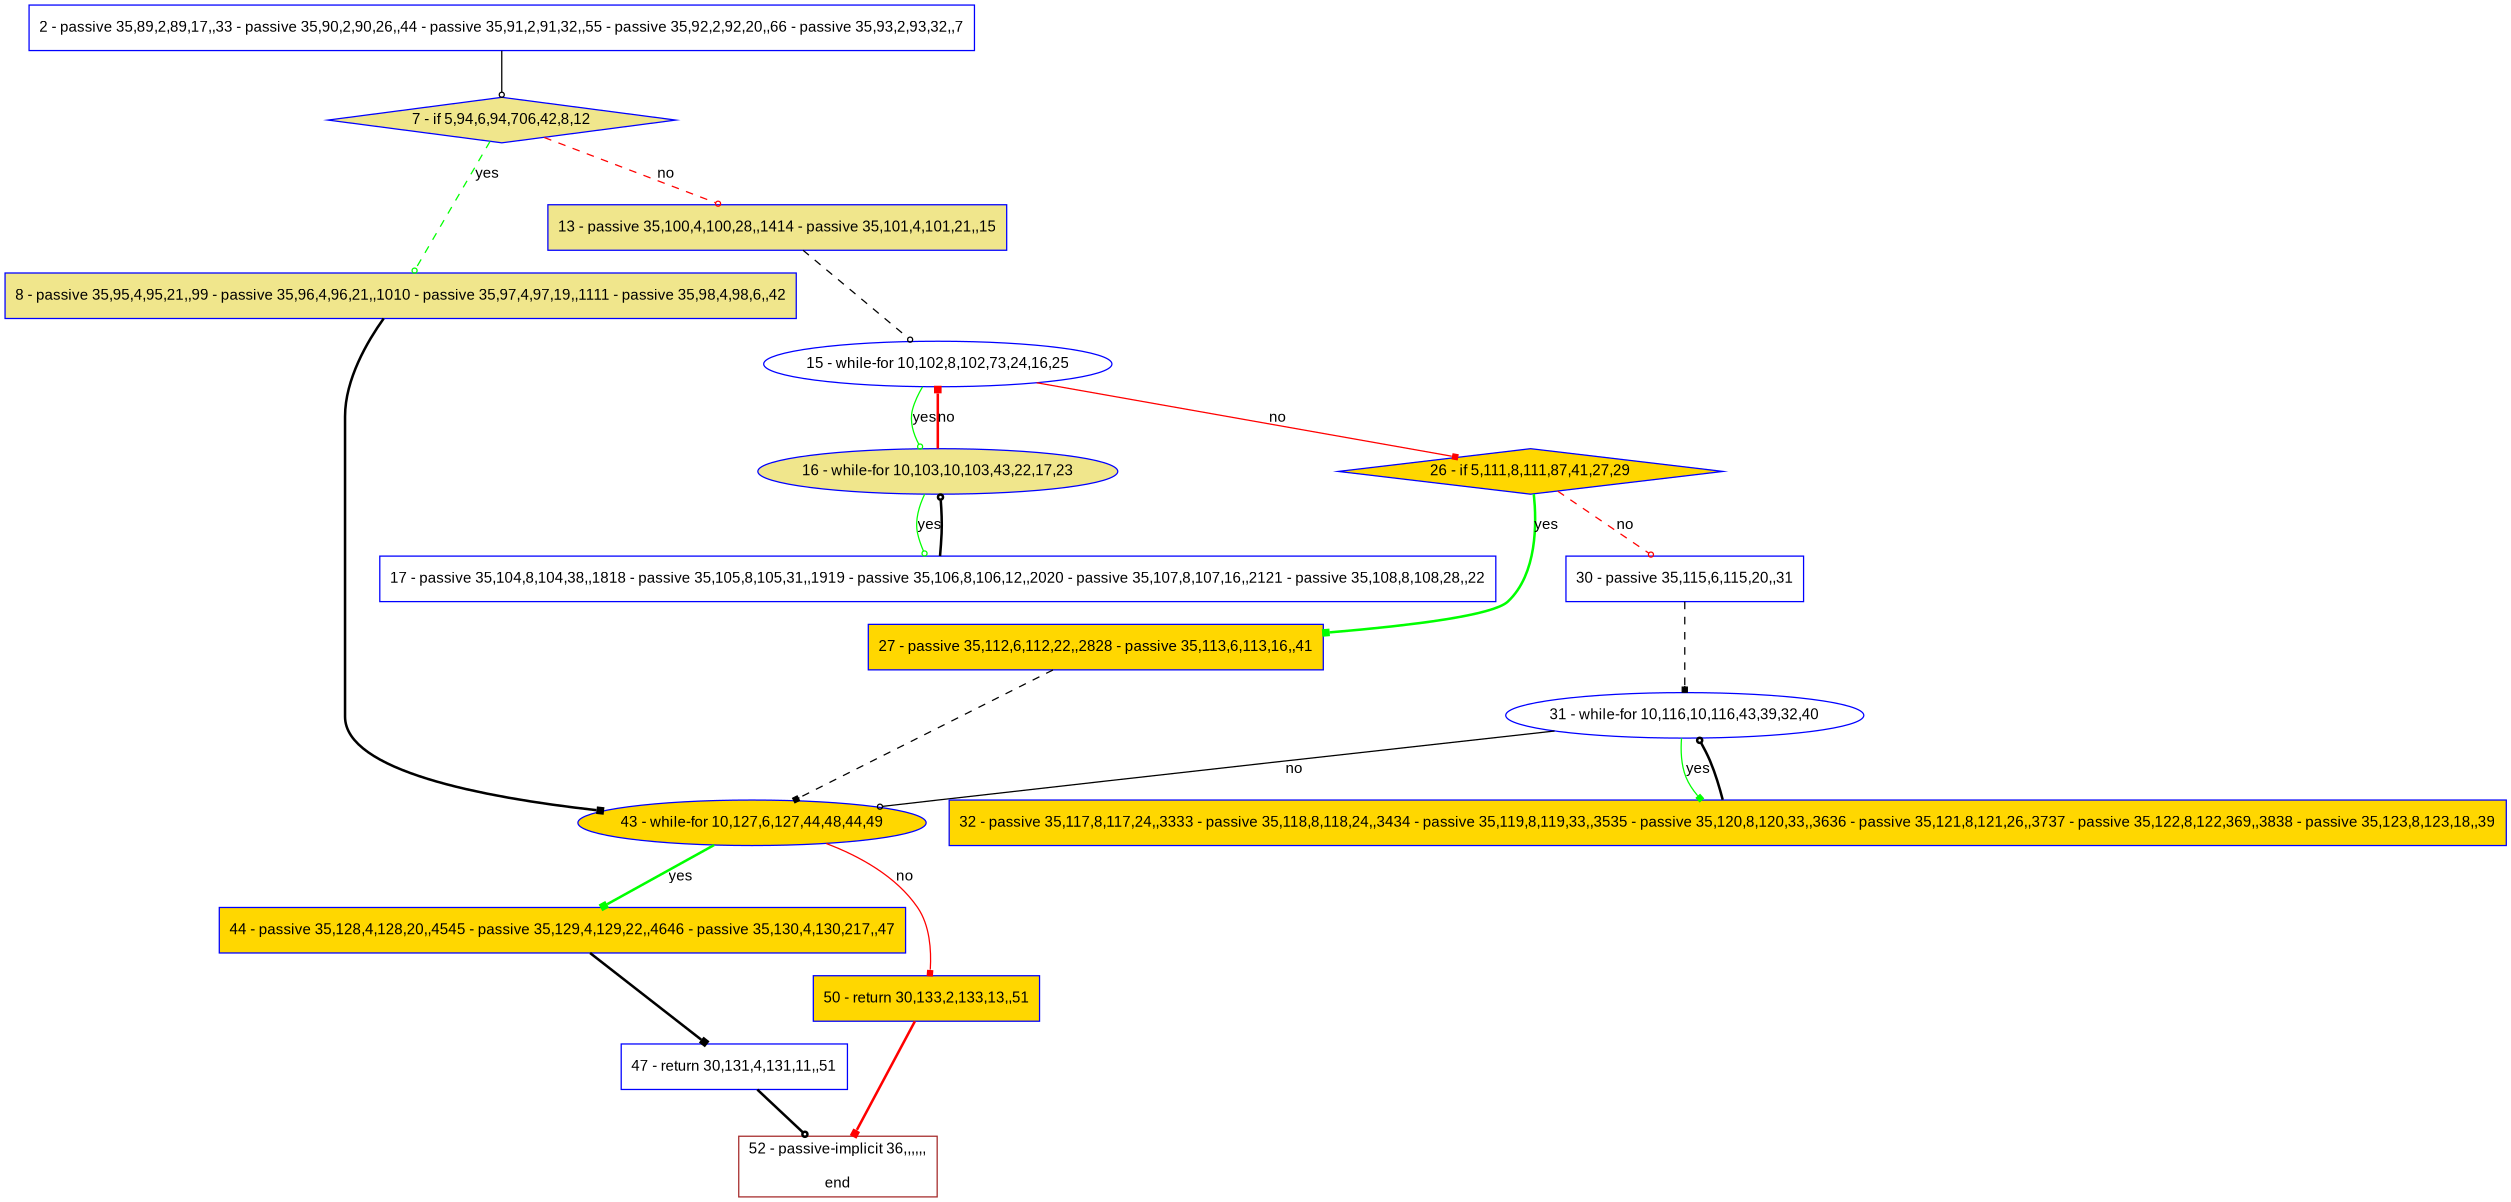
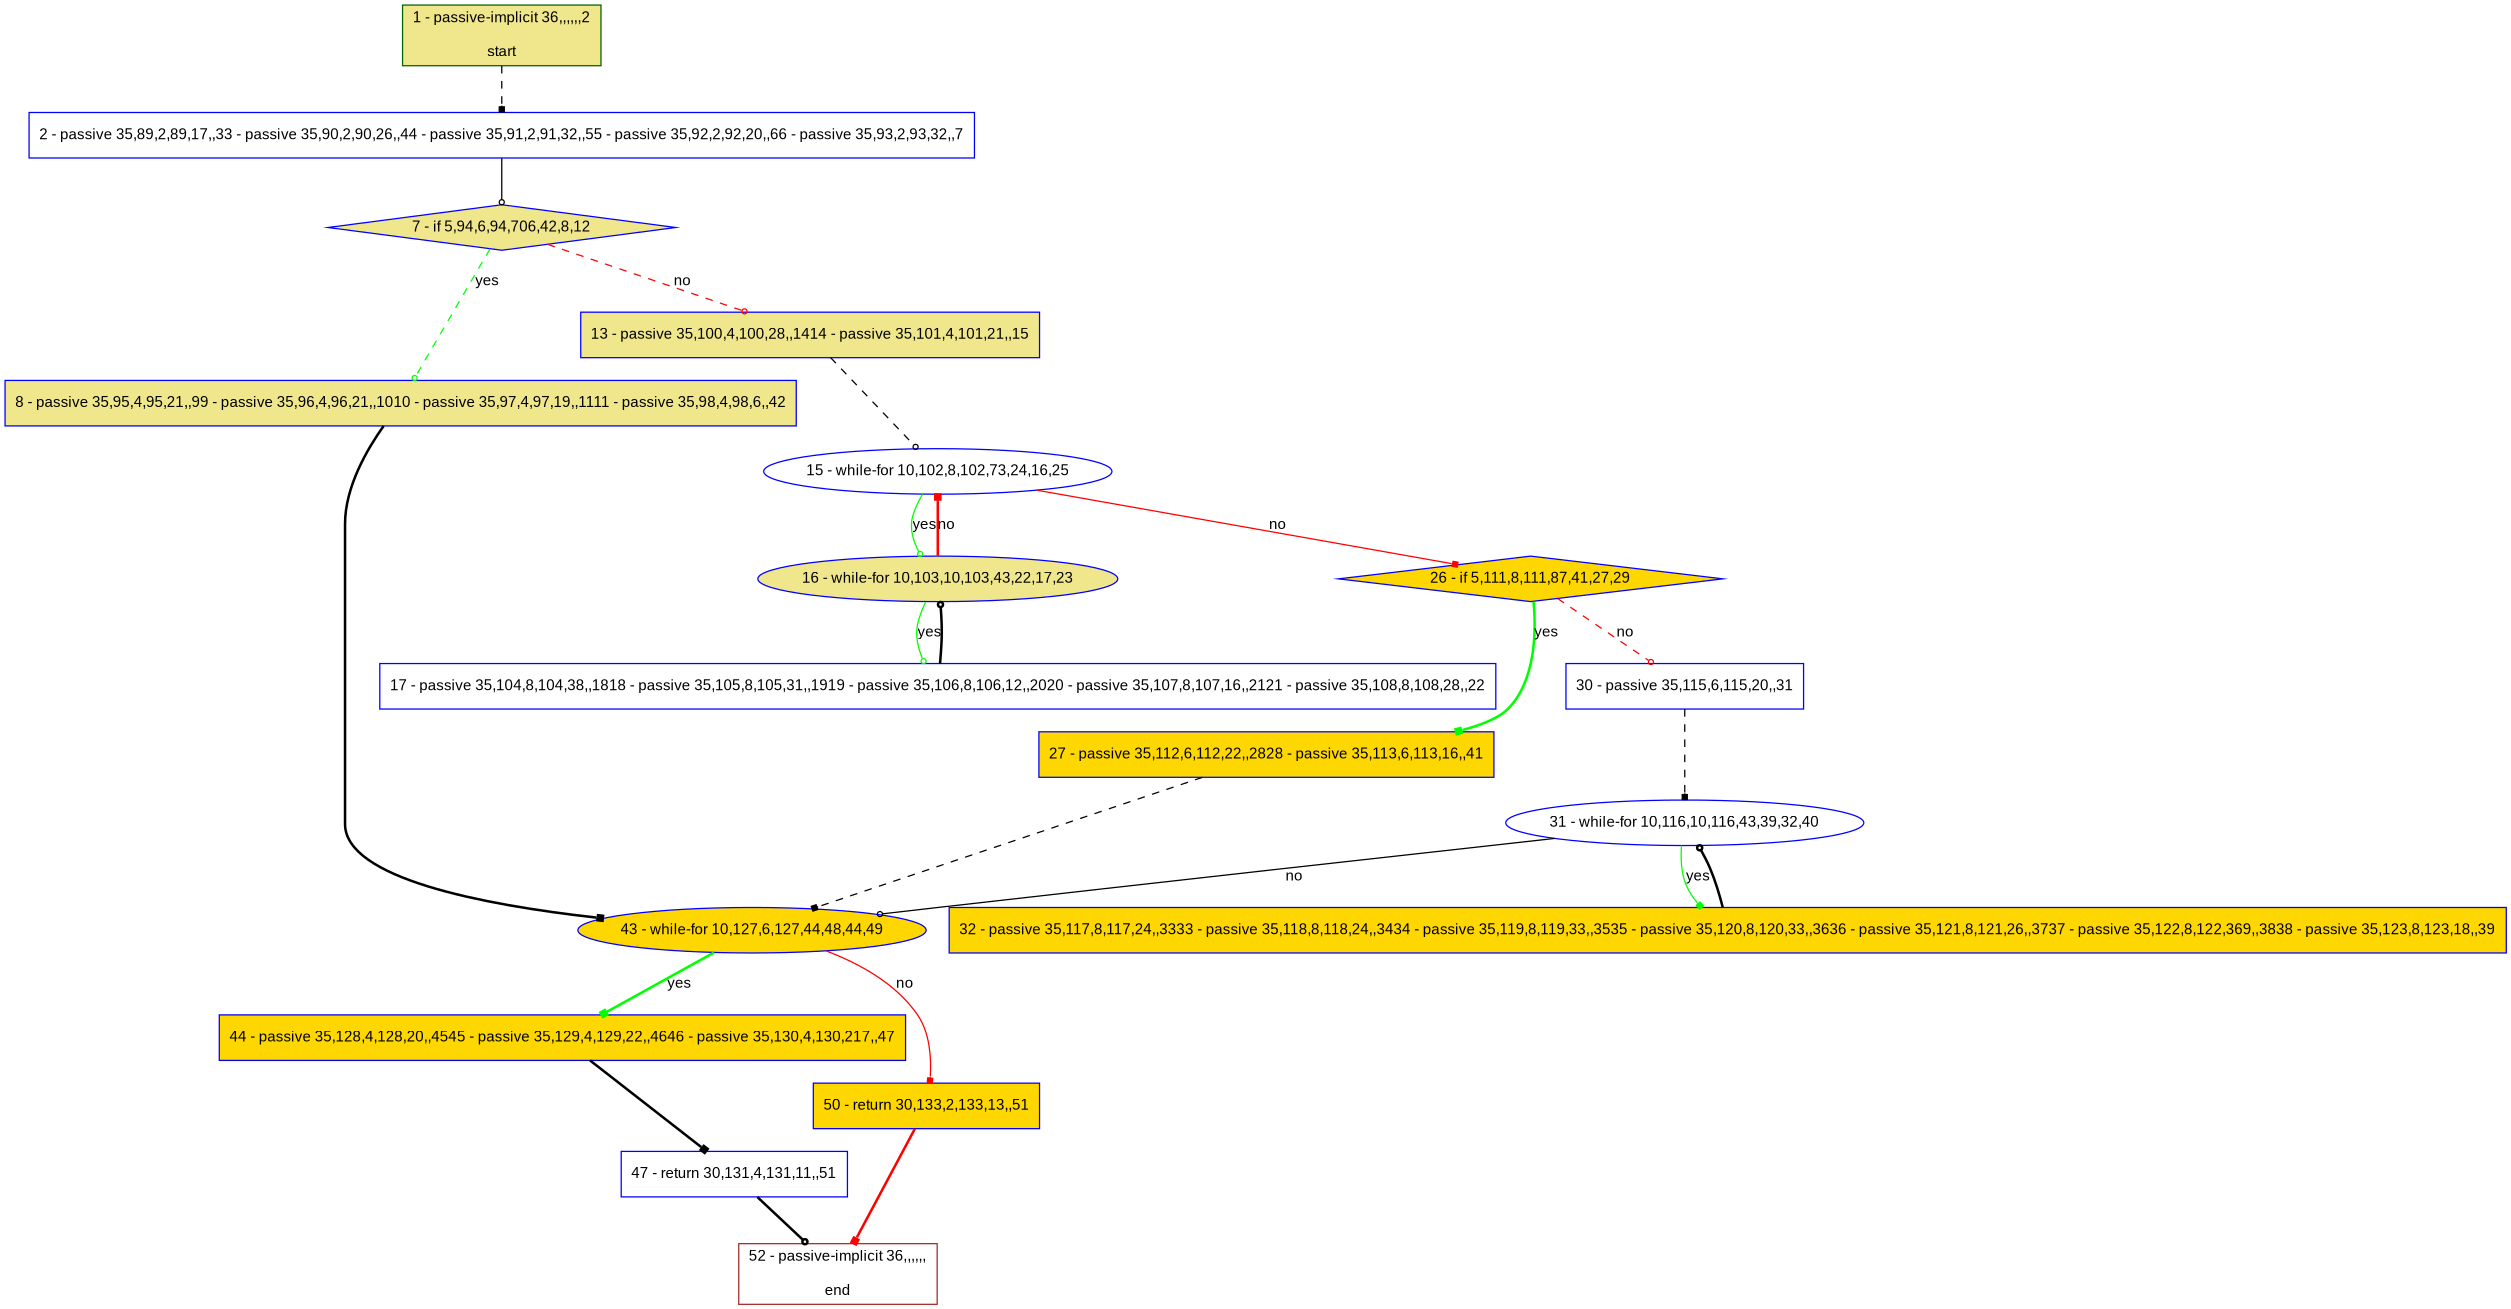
none -> (502, 35)
